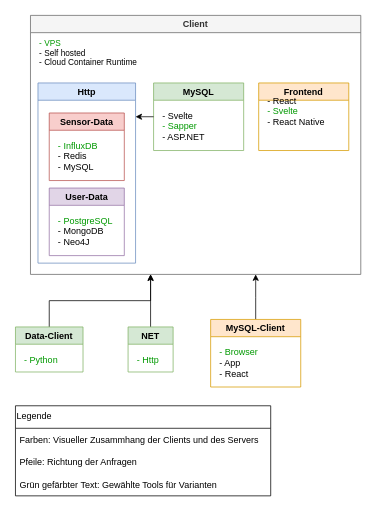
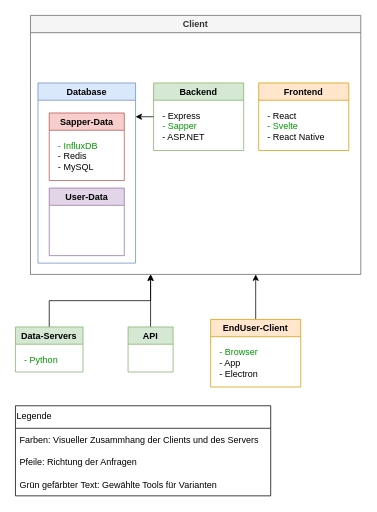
(94, 53) -> none
(86, 92) -> (86, 92)
(198, 92) -> (198, 92)
(303, 109) -> (303, 124)
(86, 122) -> (86, 122)
(183, 127) -> (184, 127)
(87, 231) -> none
(255, 328) -> (255, 328)
(49, 336) -> (49, 336)
(150, 336) -> (150, 336)
(150, 357) -> none
(241, 363) -> (242, 363)
